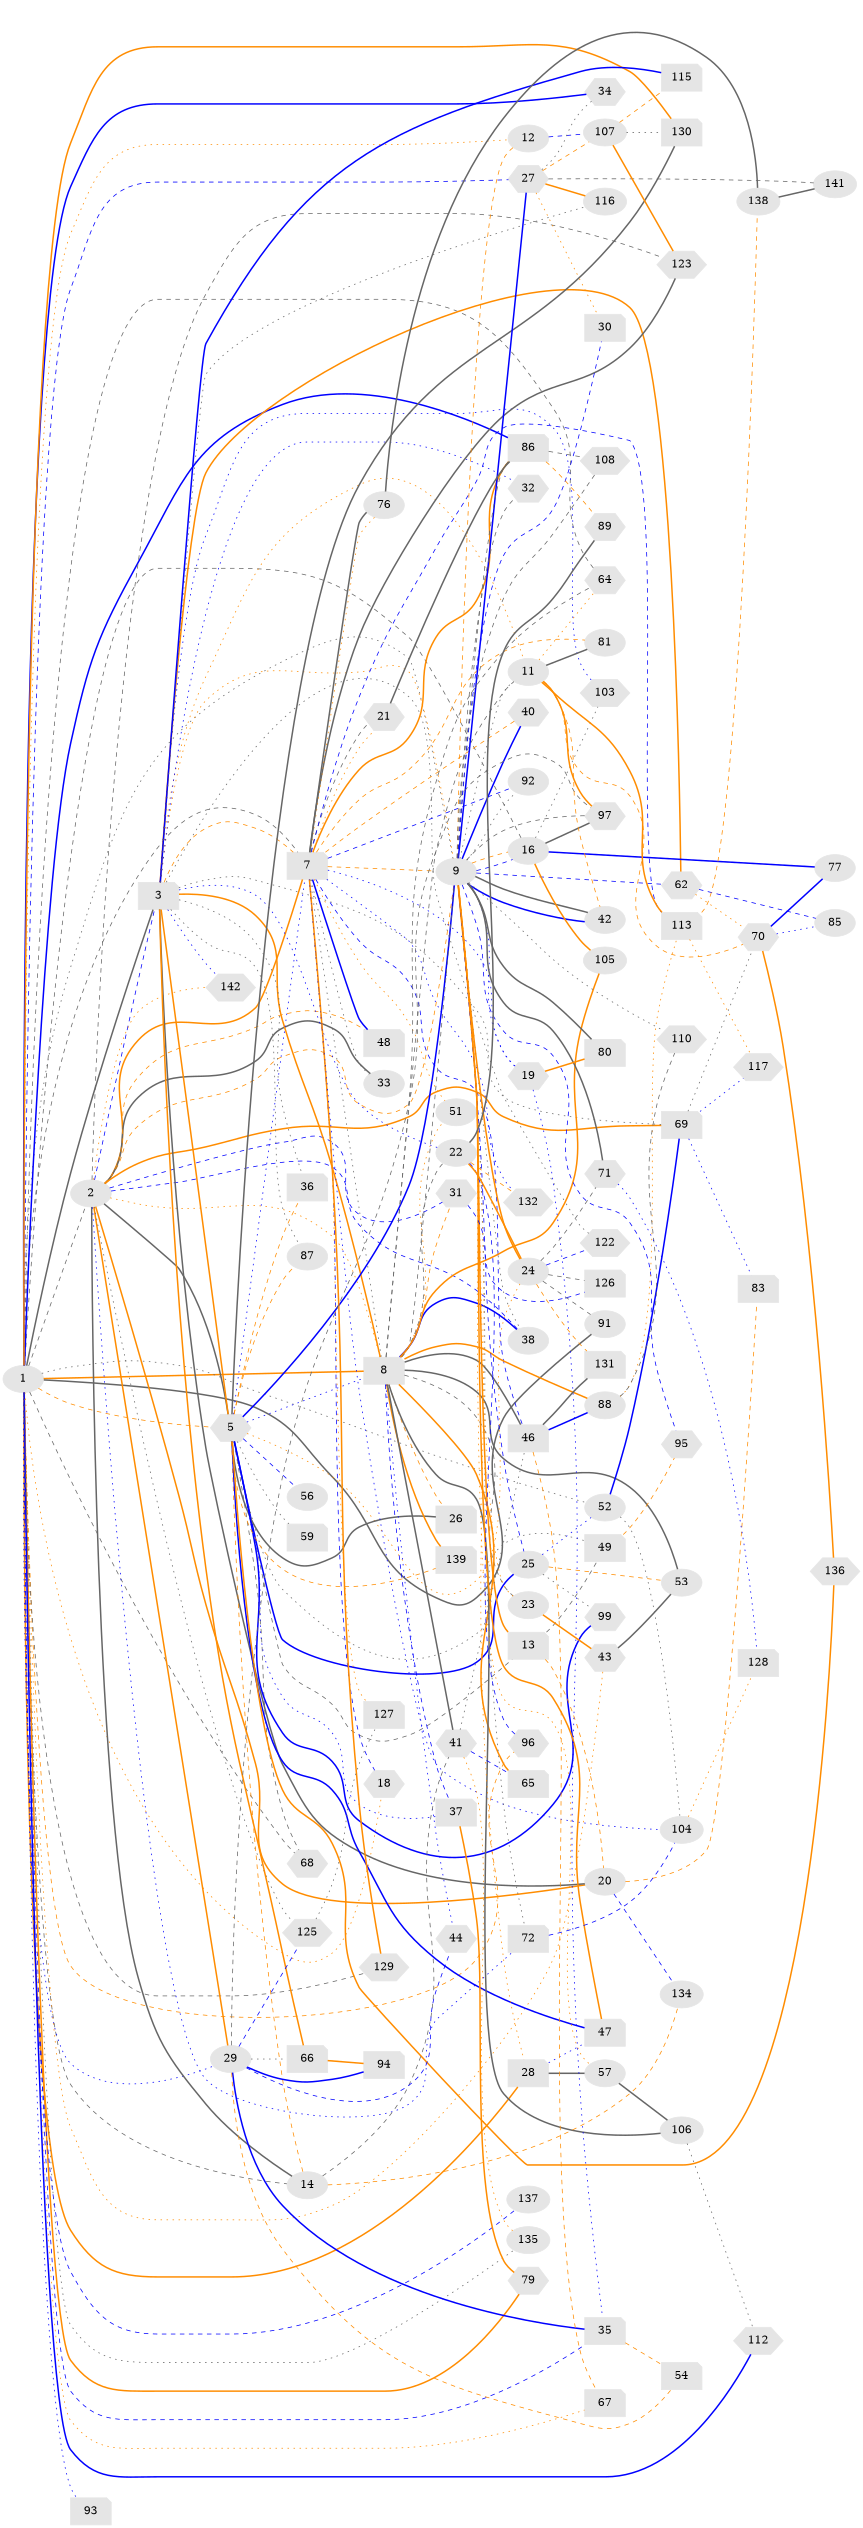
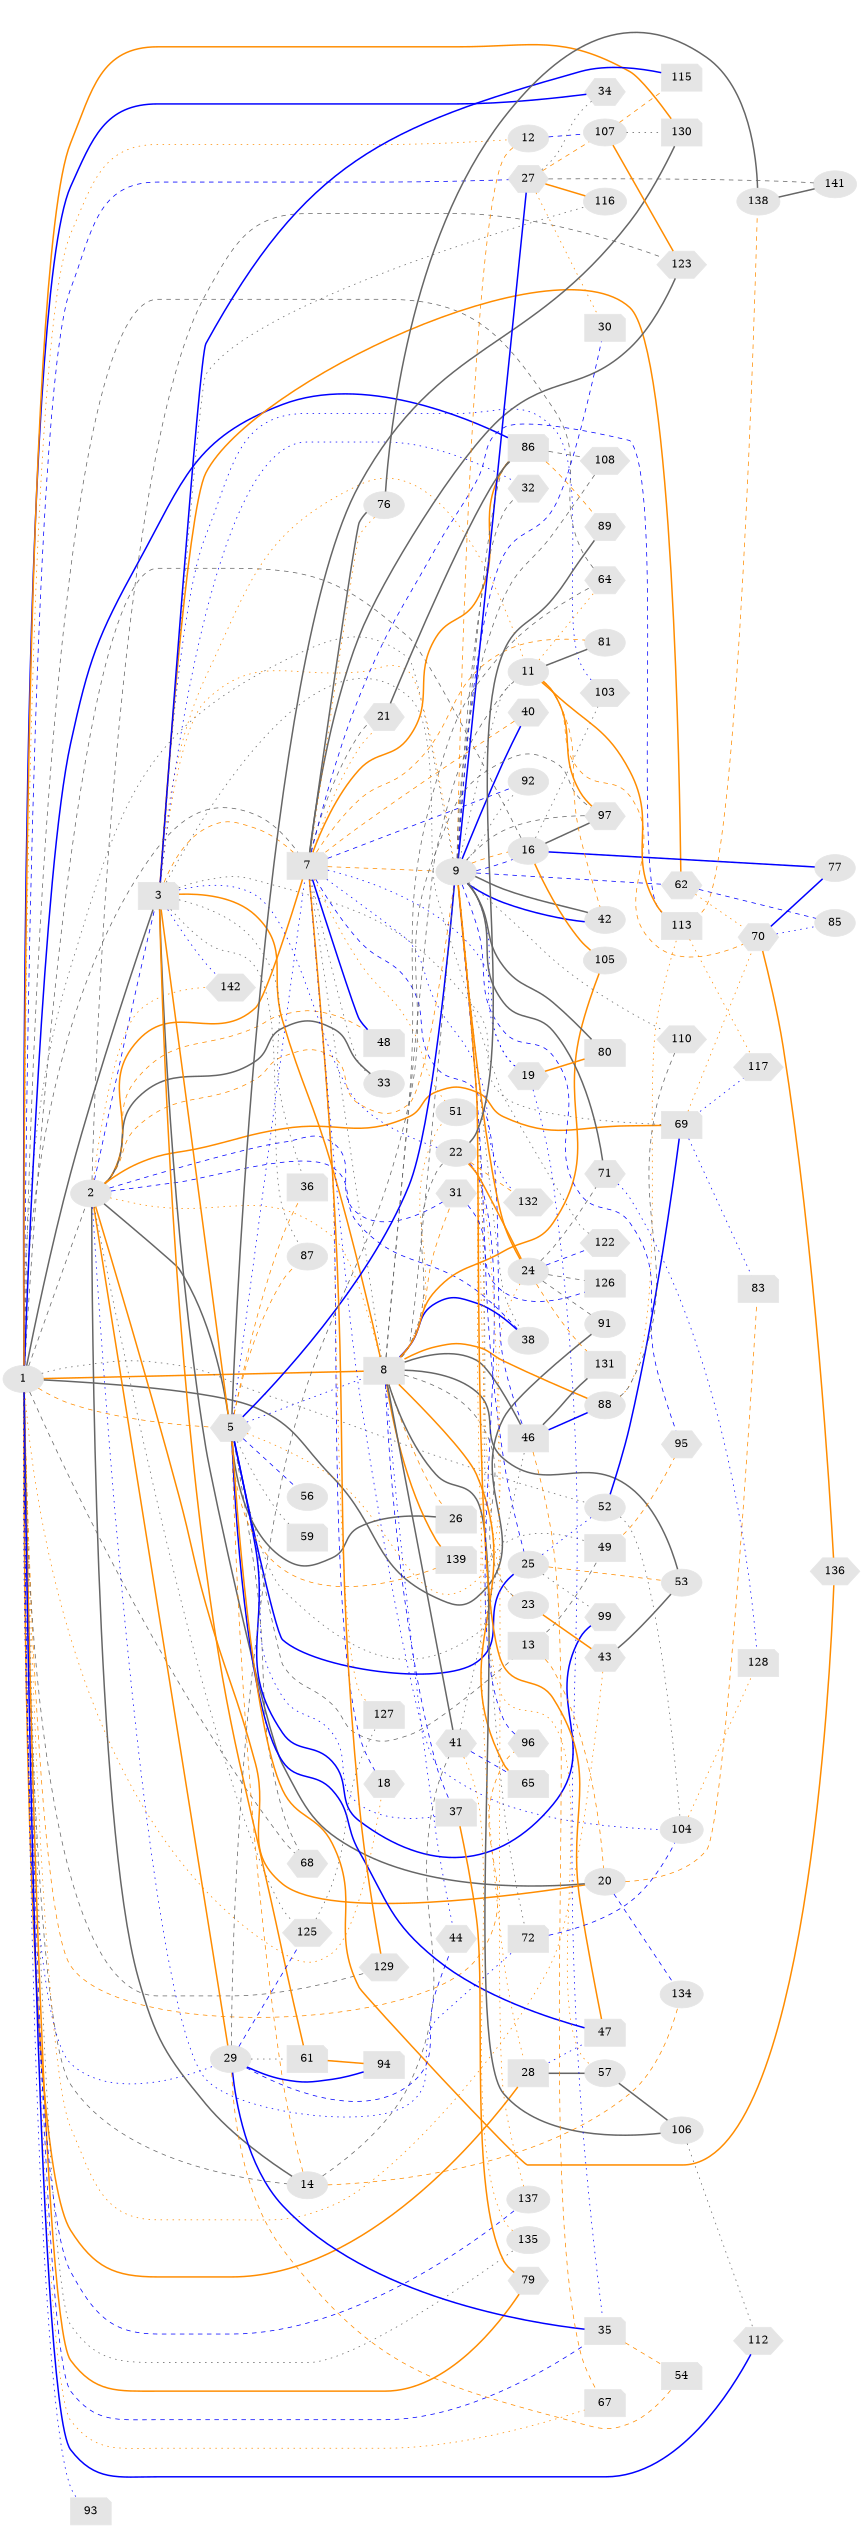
(720, 1031) -> (720, 1031)
(480, 1260) -> none
none -> (500, 1623)
(307, 2059) -> (307, 2059)
